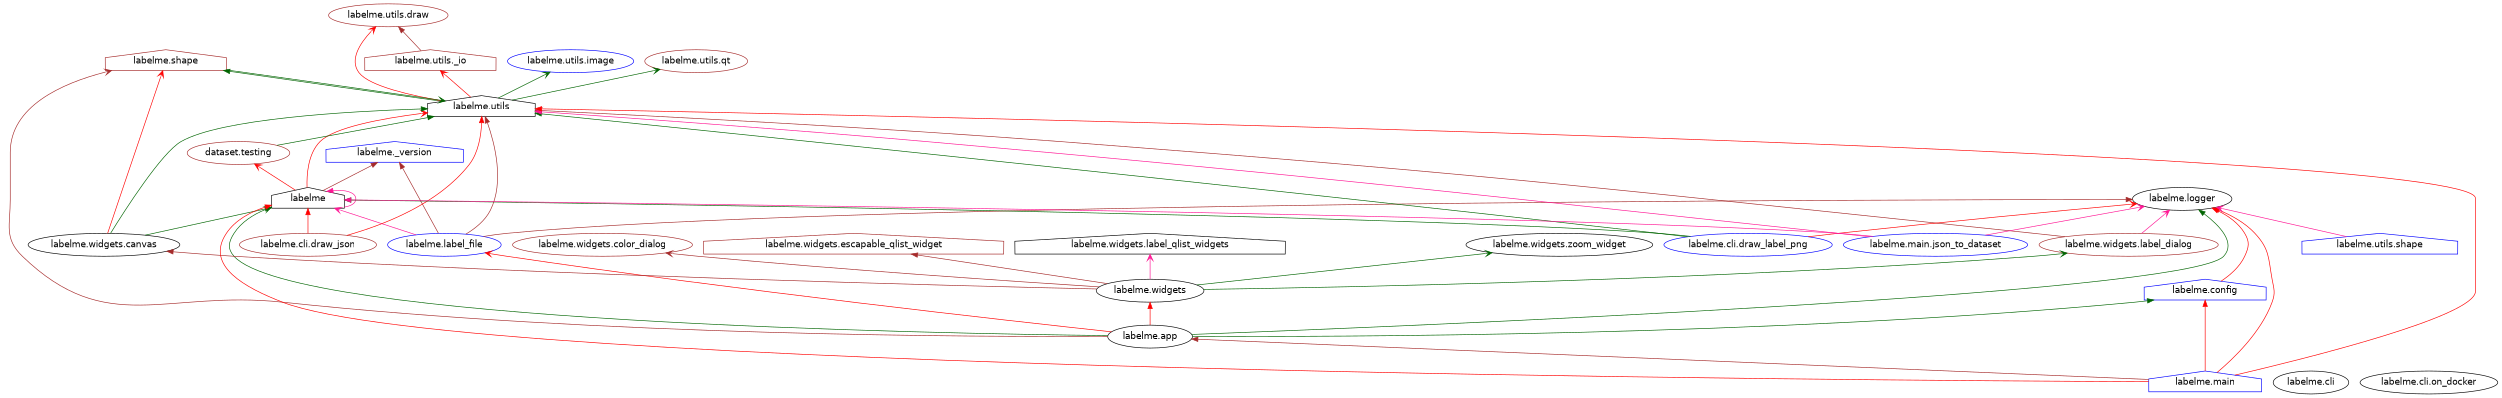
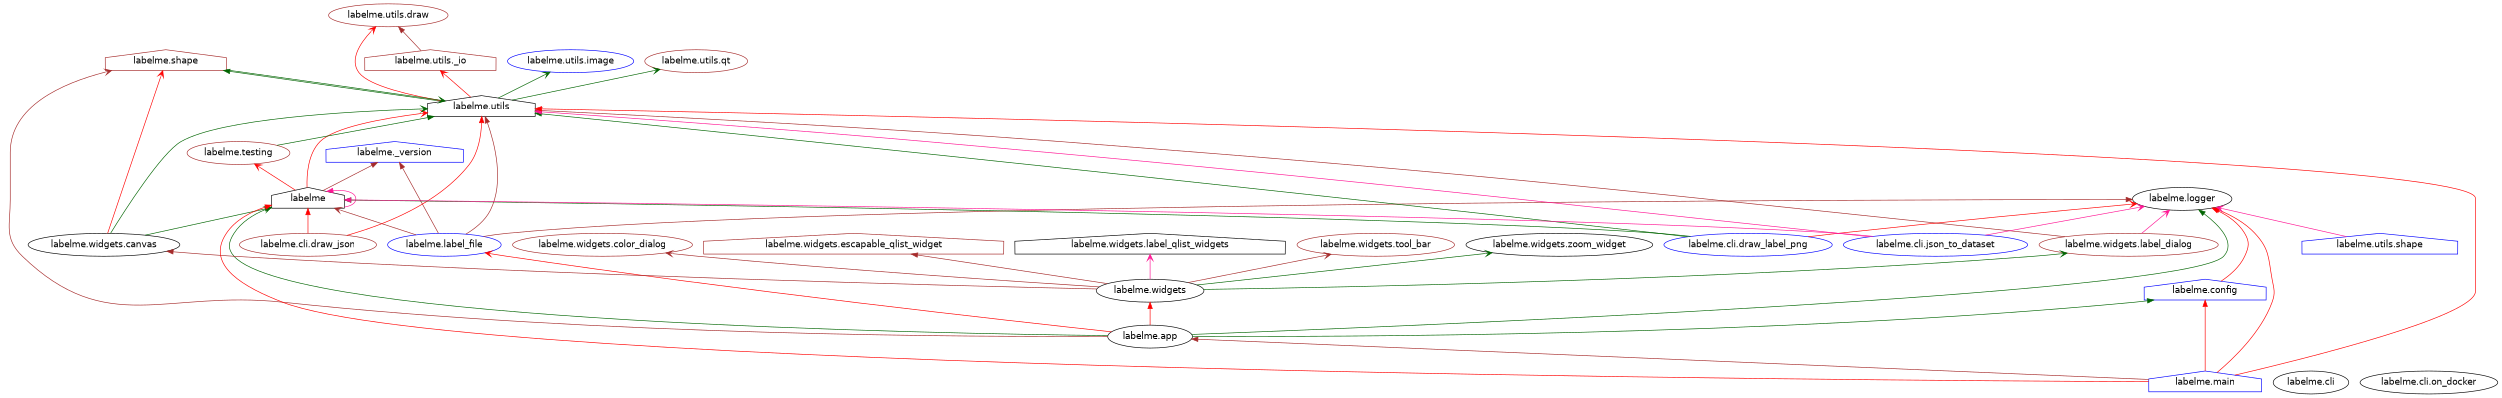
(242, 124) -> (242, 124)
(238, 153) -> (238, 153)
(375, 221) -> (375, 221)
none -> (1376, 245)
(1936, 245) -> (1936, 245)
